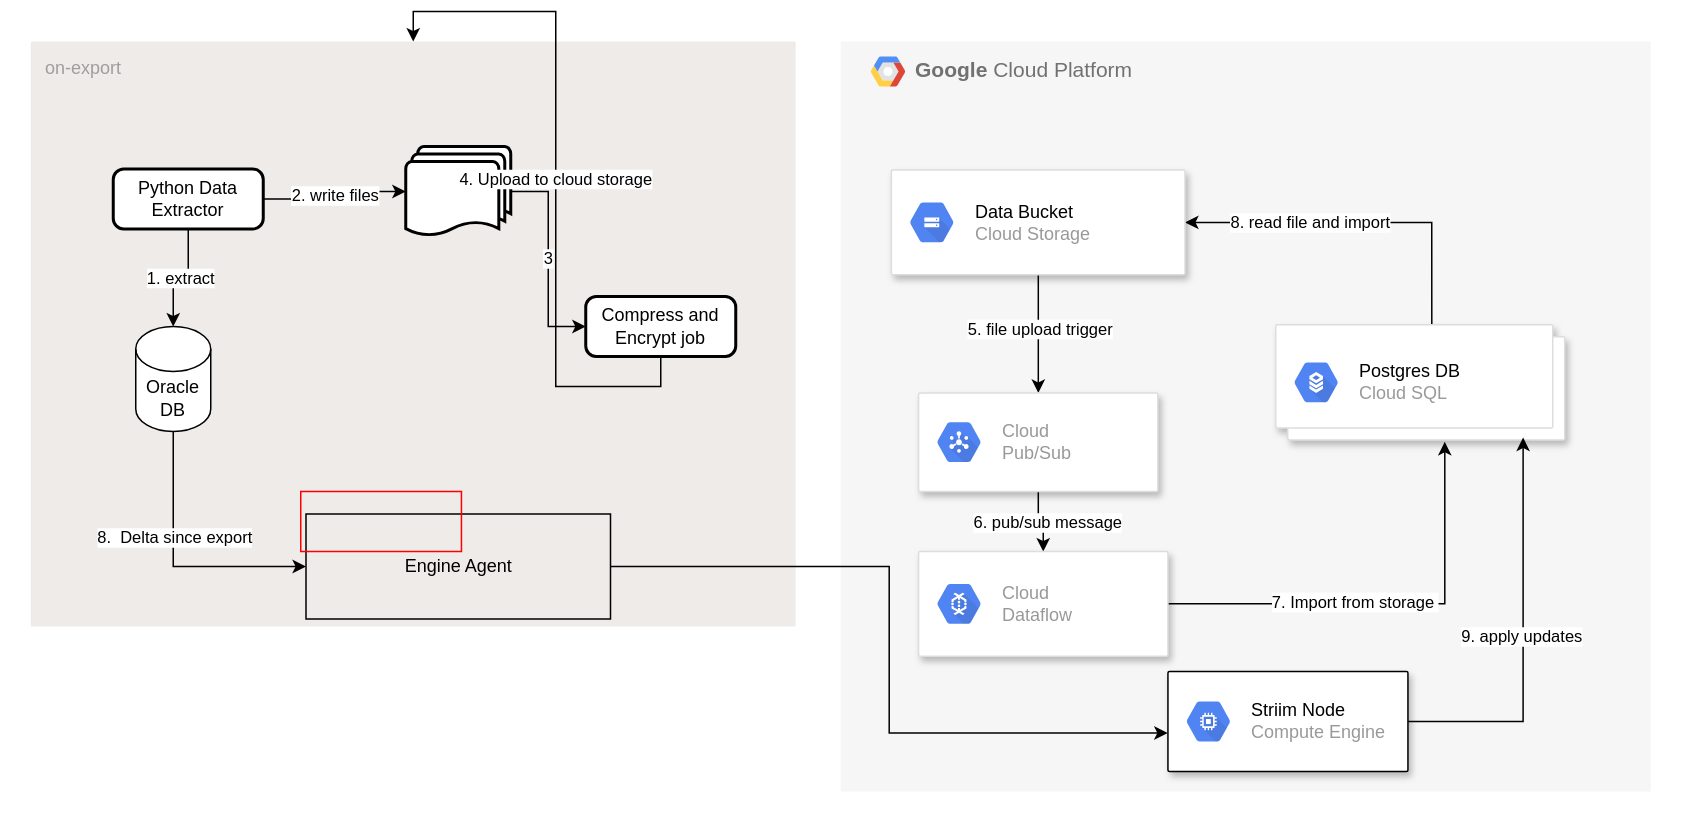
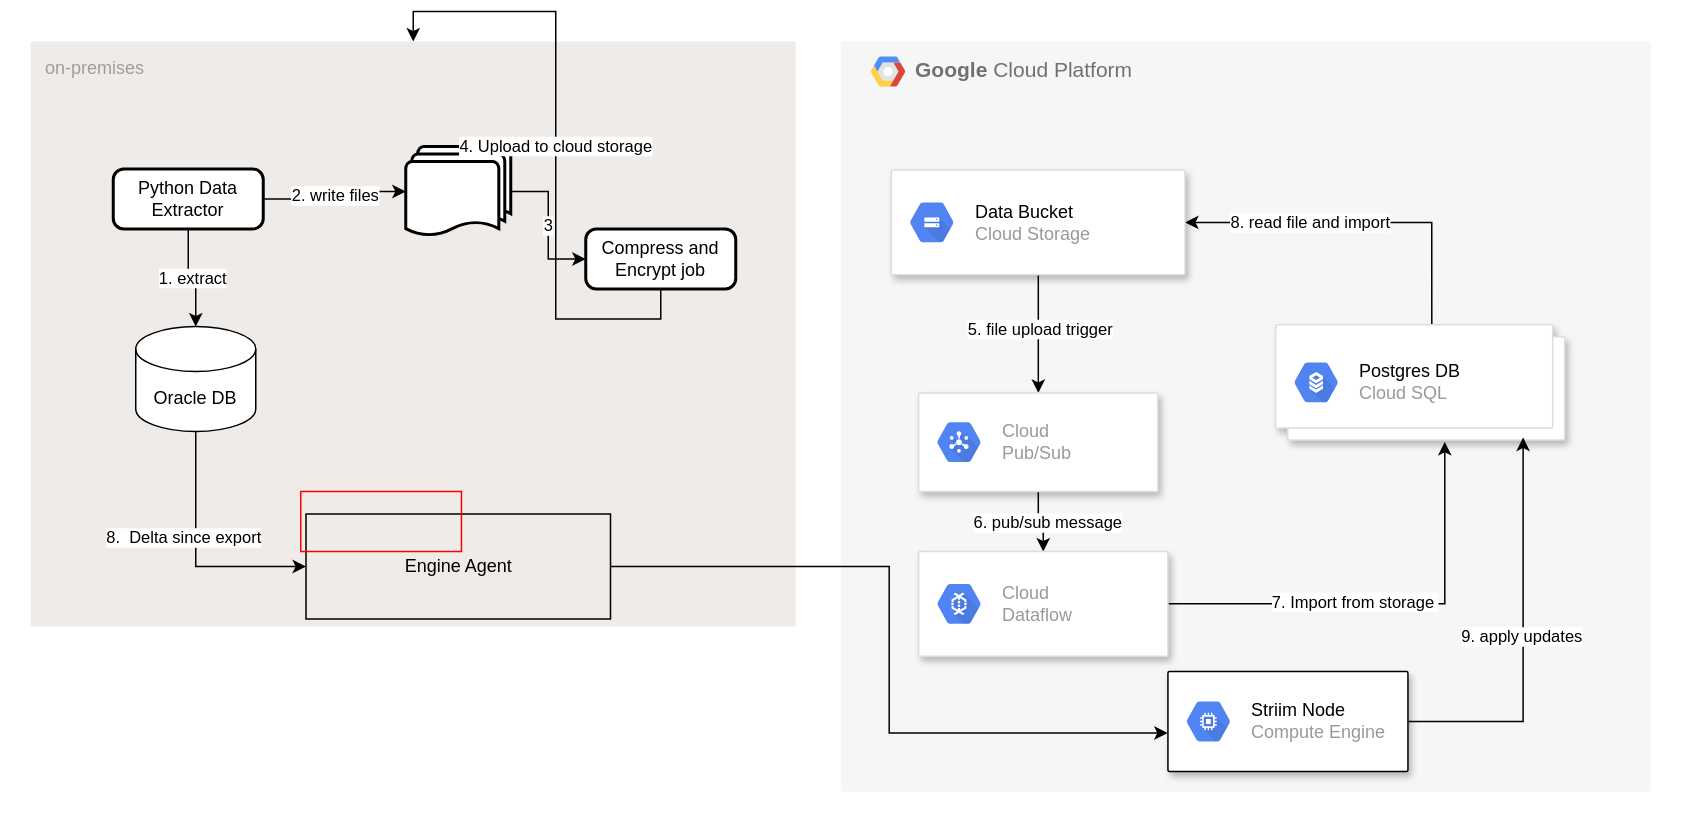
(91, 69) -> (99, 69)
(661, 326) -> (661, 259)
(173, 379) -> (196, 379)
